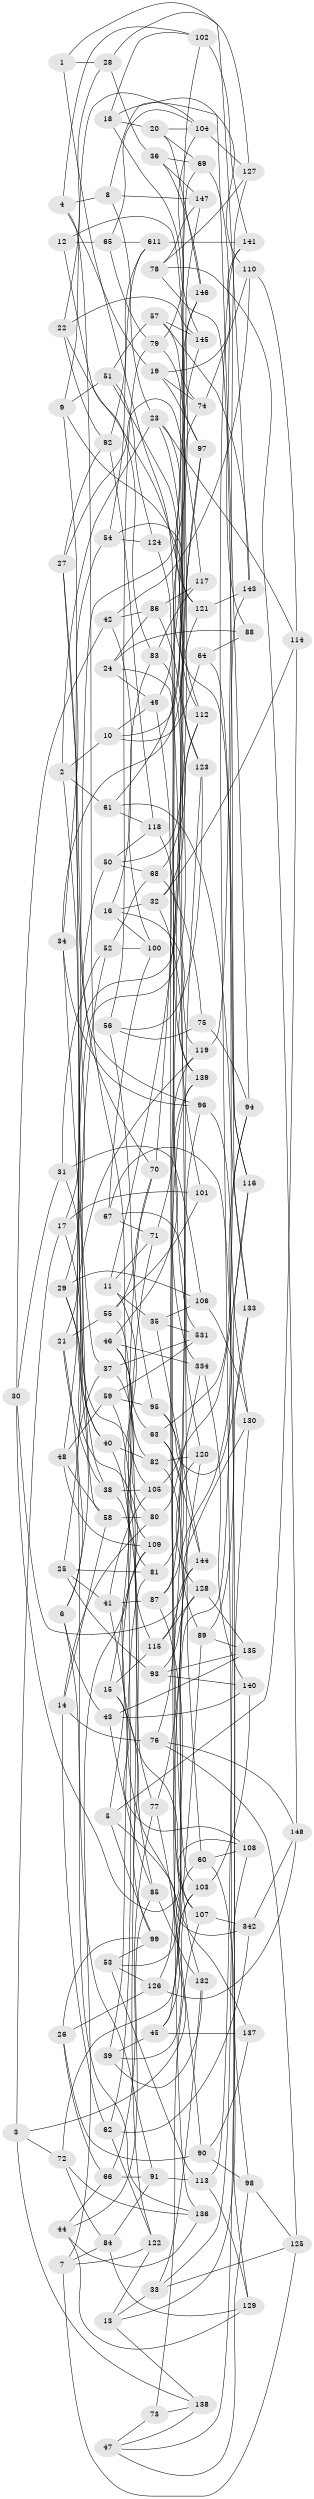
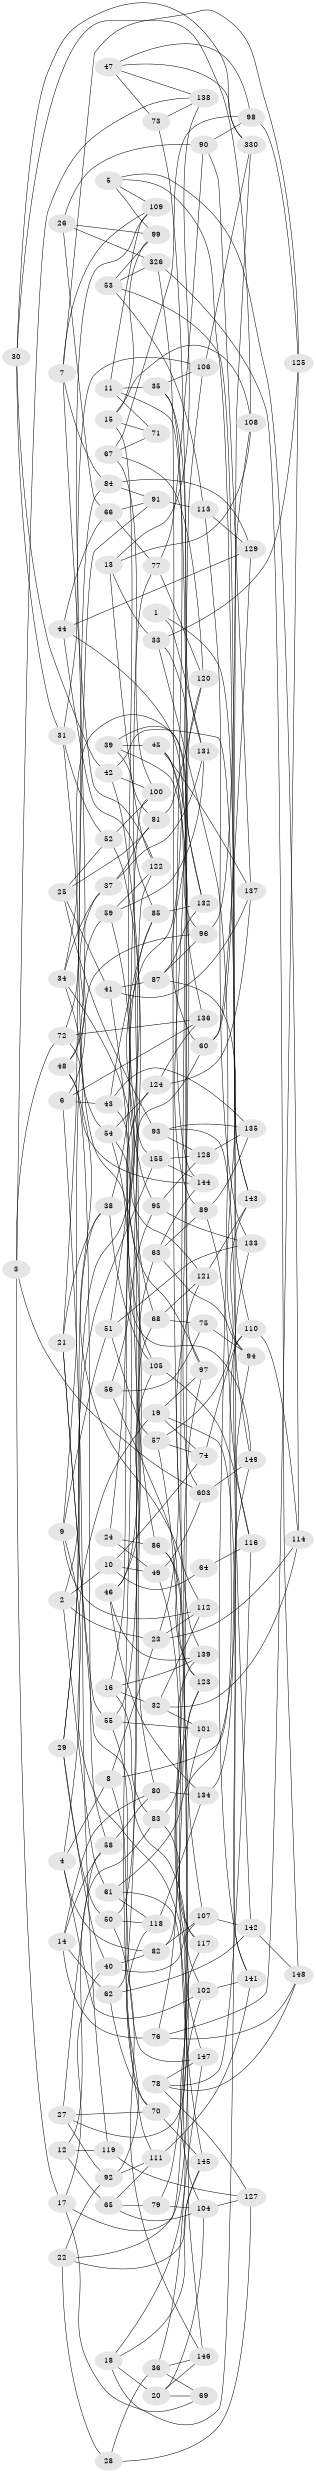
(83, 63) -> none
(155, 242) -> (156, 2158)
(250, 633) -> none
(124, 700) -> none
none -> (238, 998)
(173, 1141) -> none
(202, 1336) -> (204, 752)
(202, 1367) -> (204, 1796)
(250, 1421) -> (251, 145)
(155, 1647) -> (156, 1159)
(250, 1686) -> (251, 1460)
(202, 1888) -> (204, 1493)
(250, 1927) -> (251, 1928)
(155, 1986) -> (156, 262)
